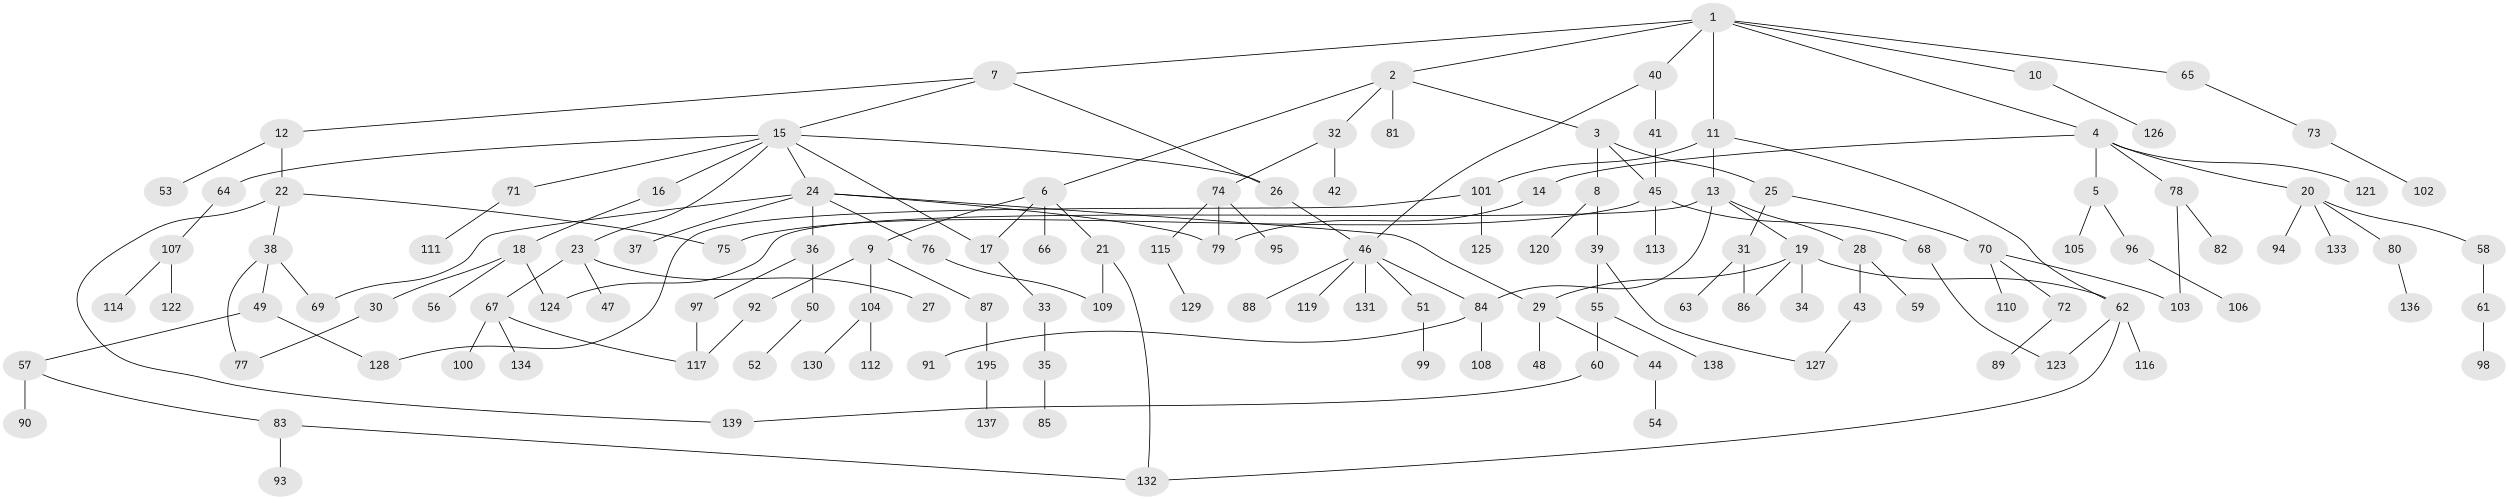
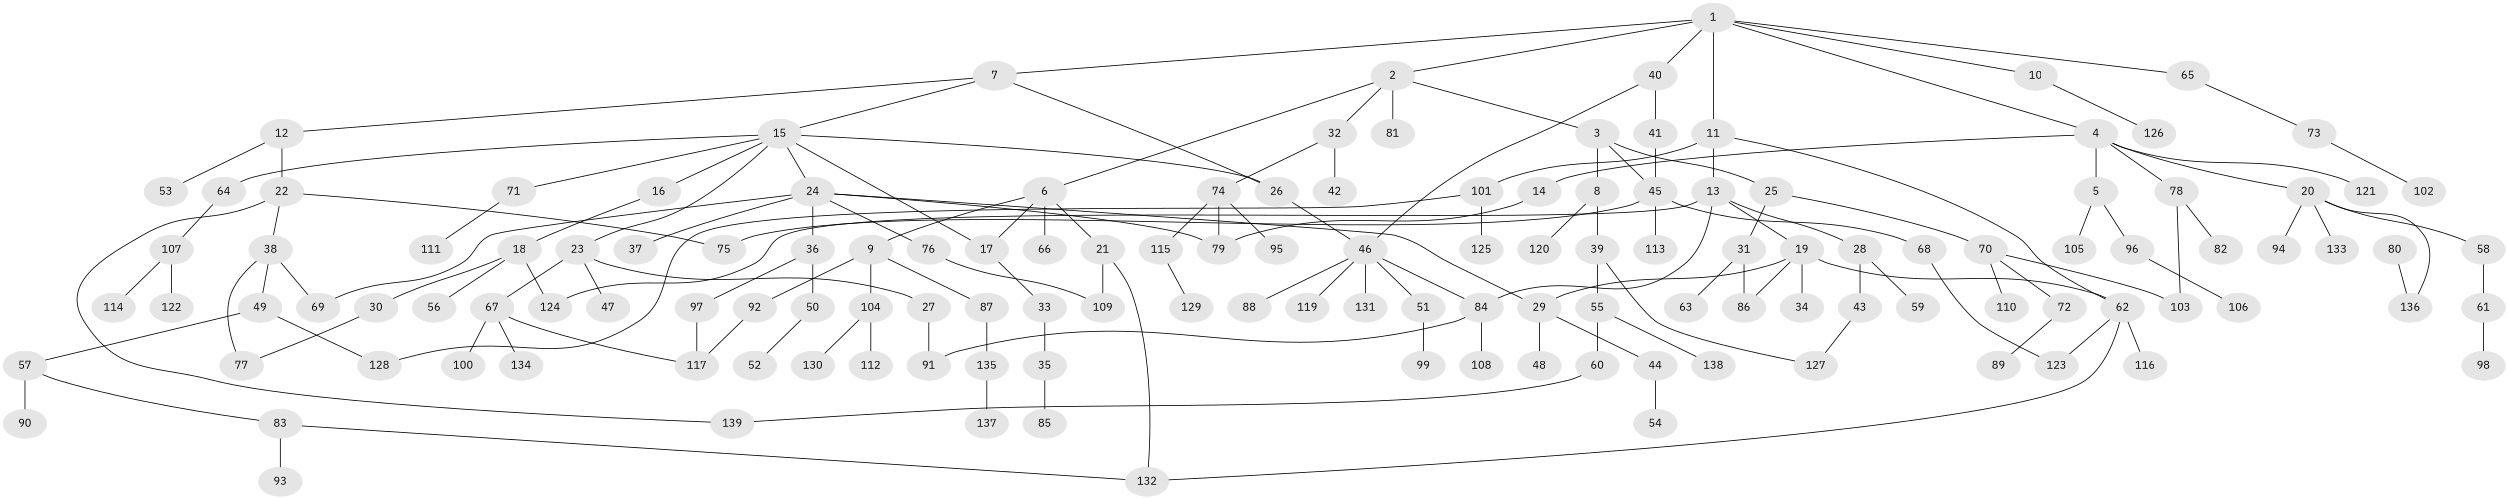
(2351, 221) -> (2403, 218)
none -> (929, 337)
(987, 366) -> (987, 366)
